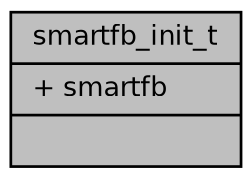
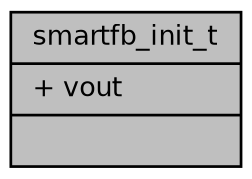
(100, 88) -> (79, 88)
